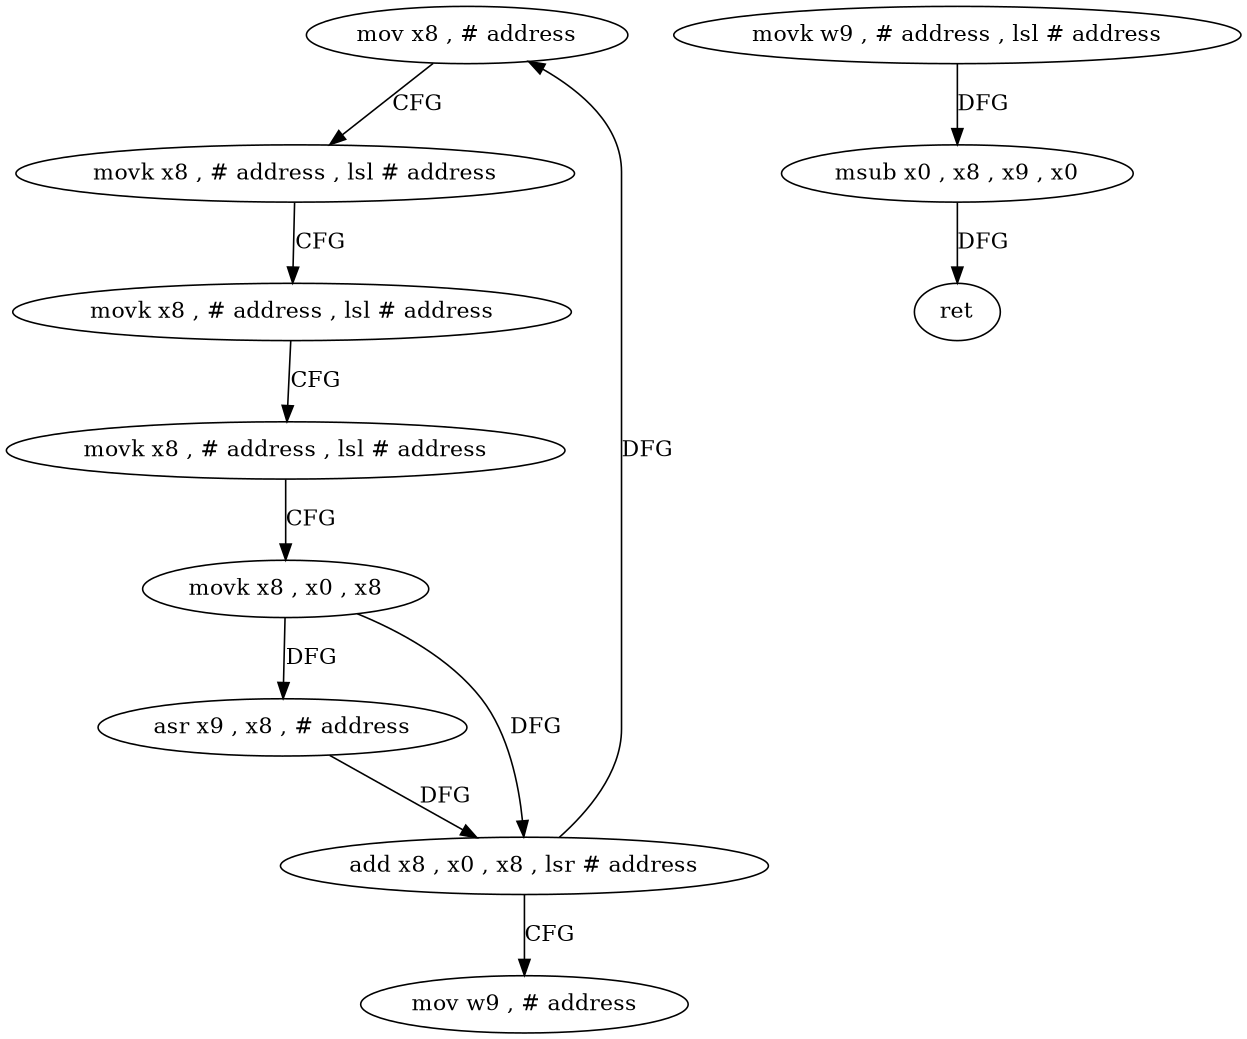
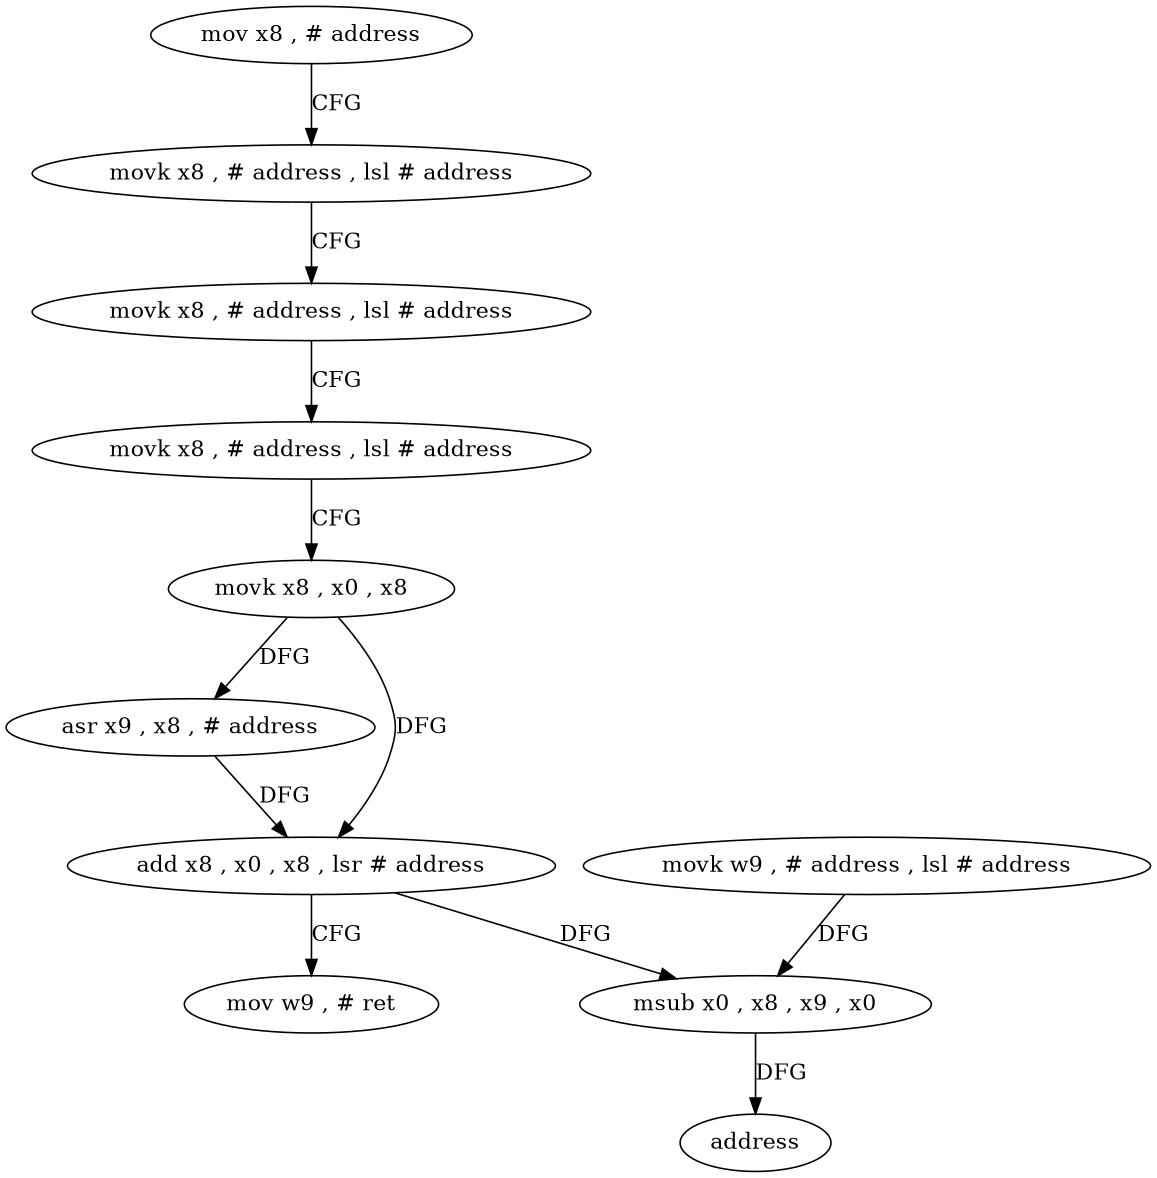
(957, 312) -> (756, 1143)
(622, 447) -> (528, 933)
(524, 1004) -> (311, 1004)
